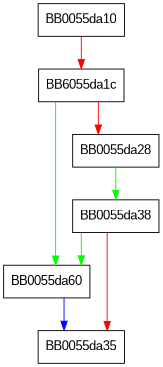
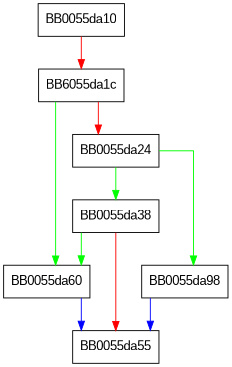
(116, 151) -> (116, 151)
none -> (185, 282)
(81, 347) -> (116, 347)
